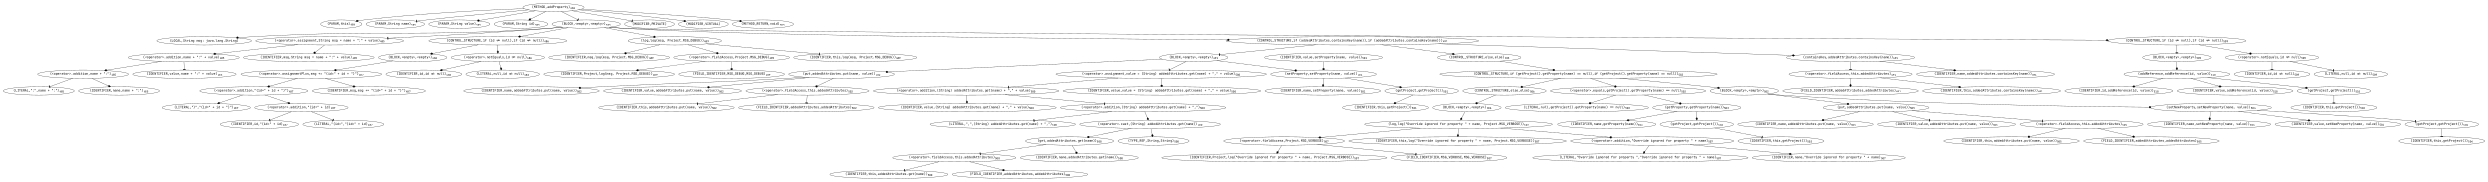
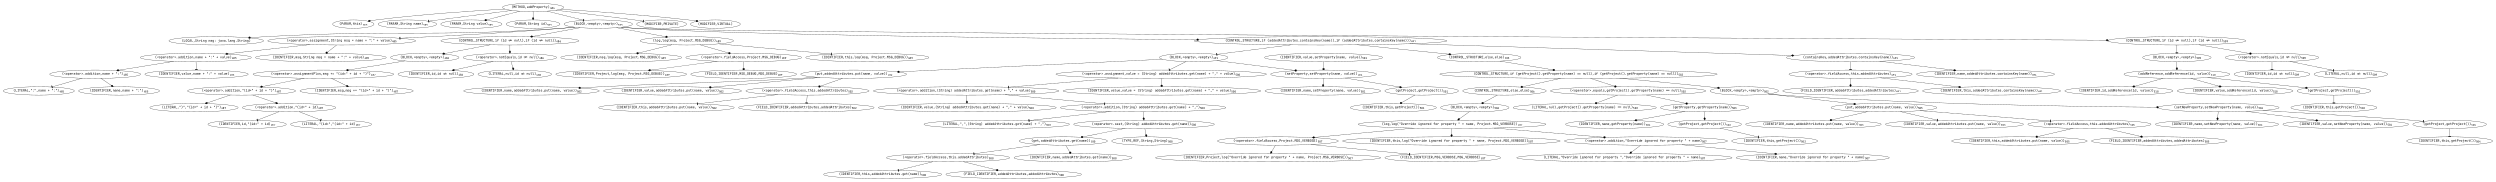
(763, 24) -> none
